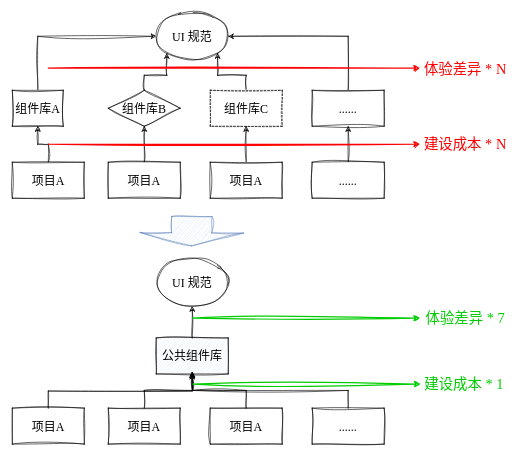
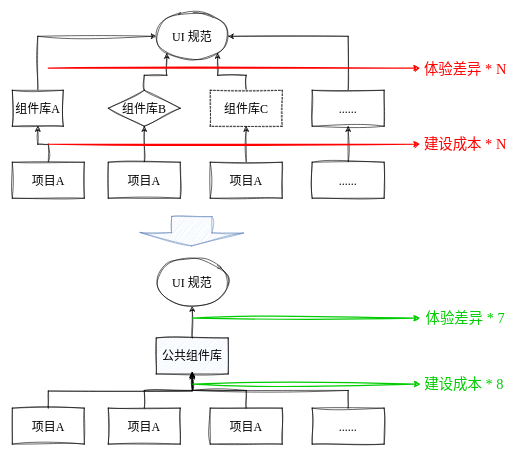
(464, 384) -> (464, 384)
